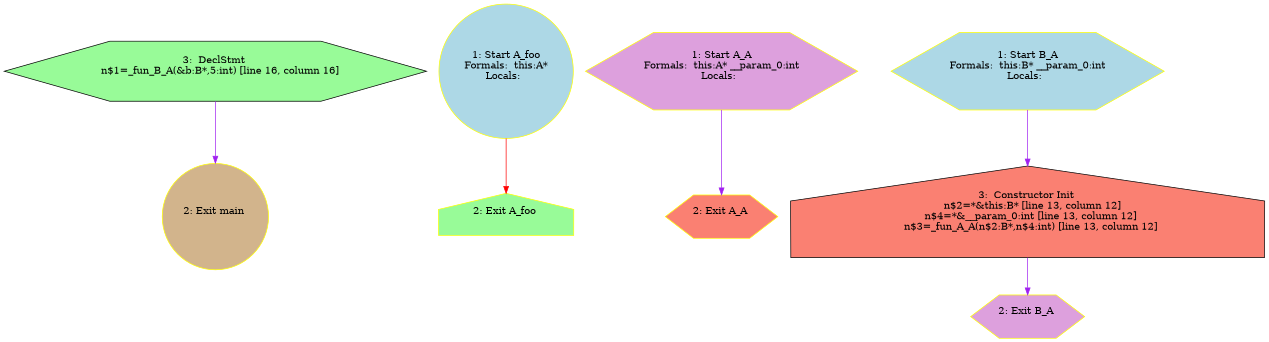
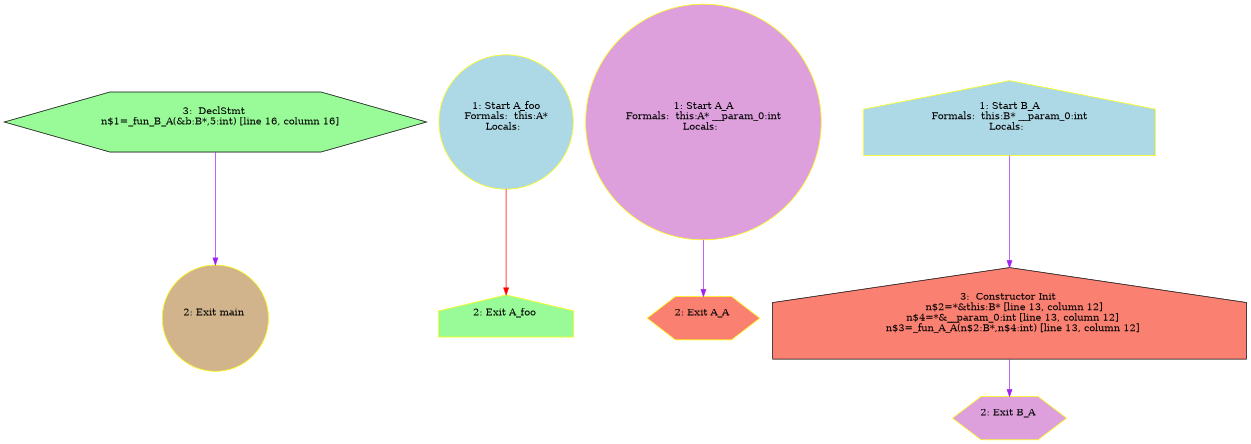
(722, 71) -> (703, 122)
(1028, 71) -> (1010, 122)
